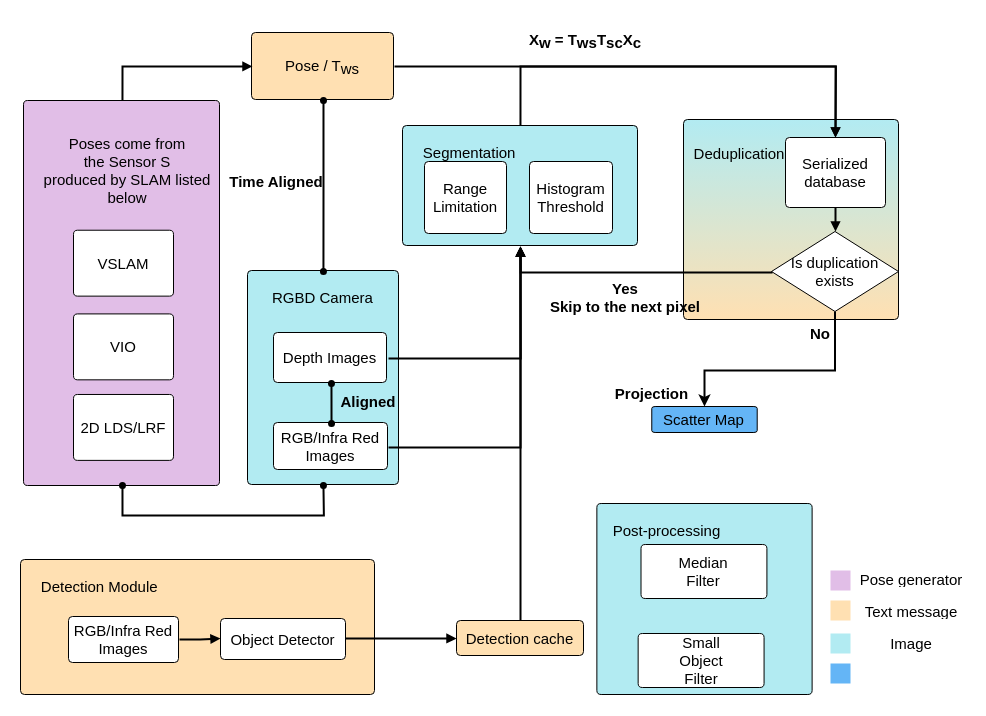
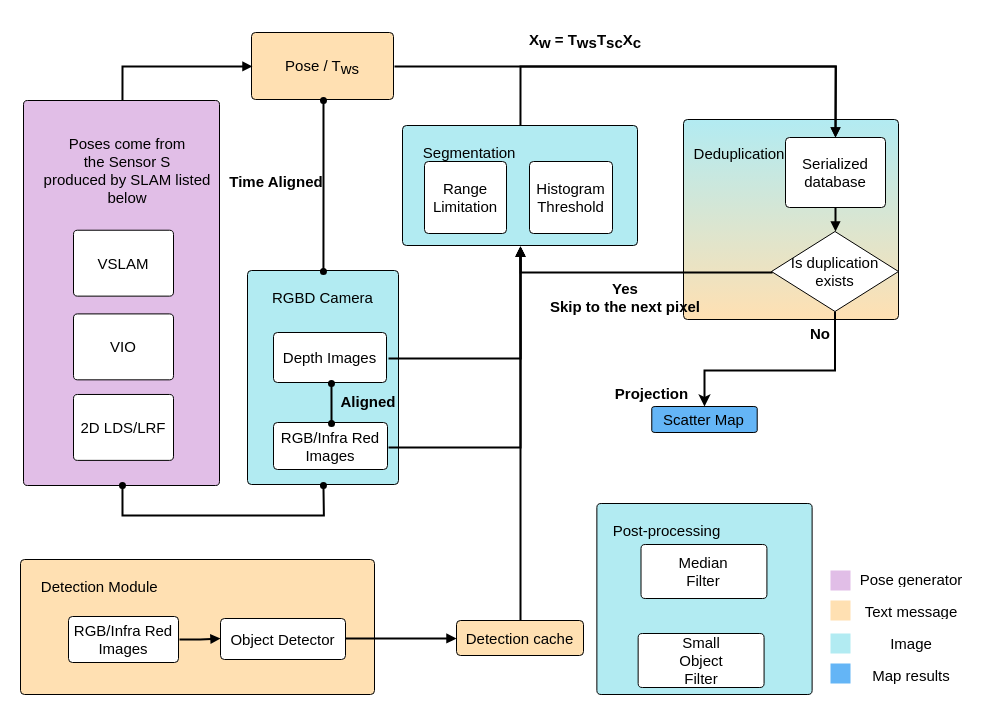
none -> (912, 675)
